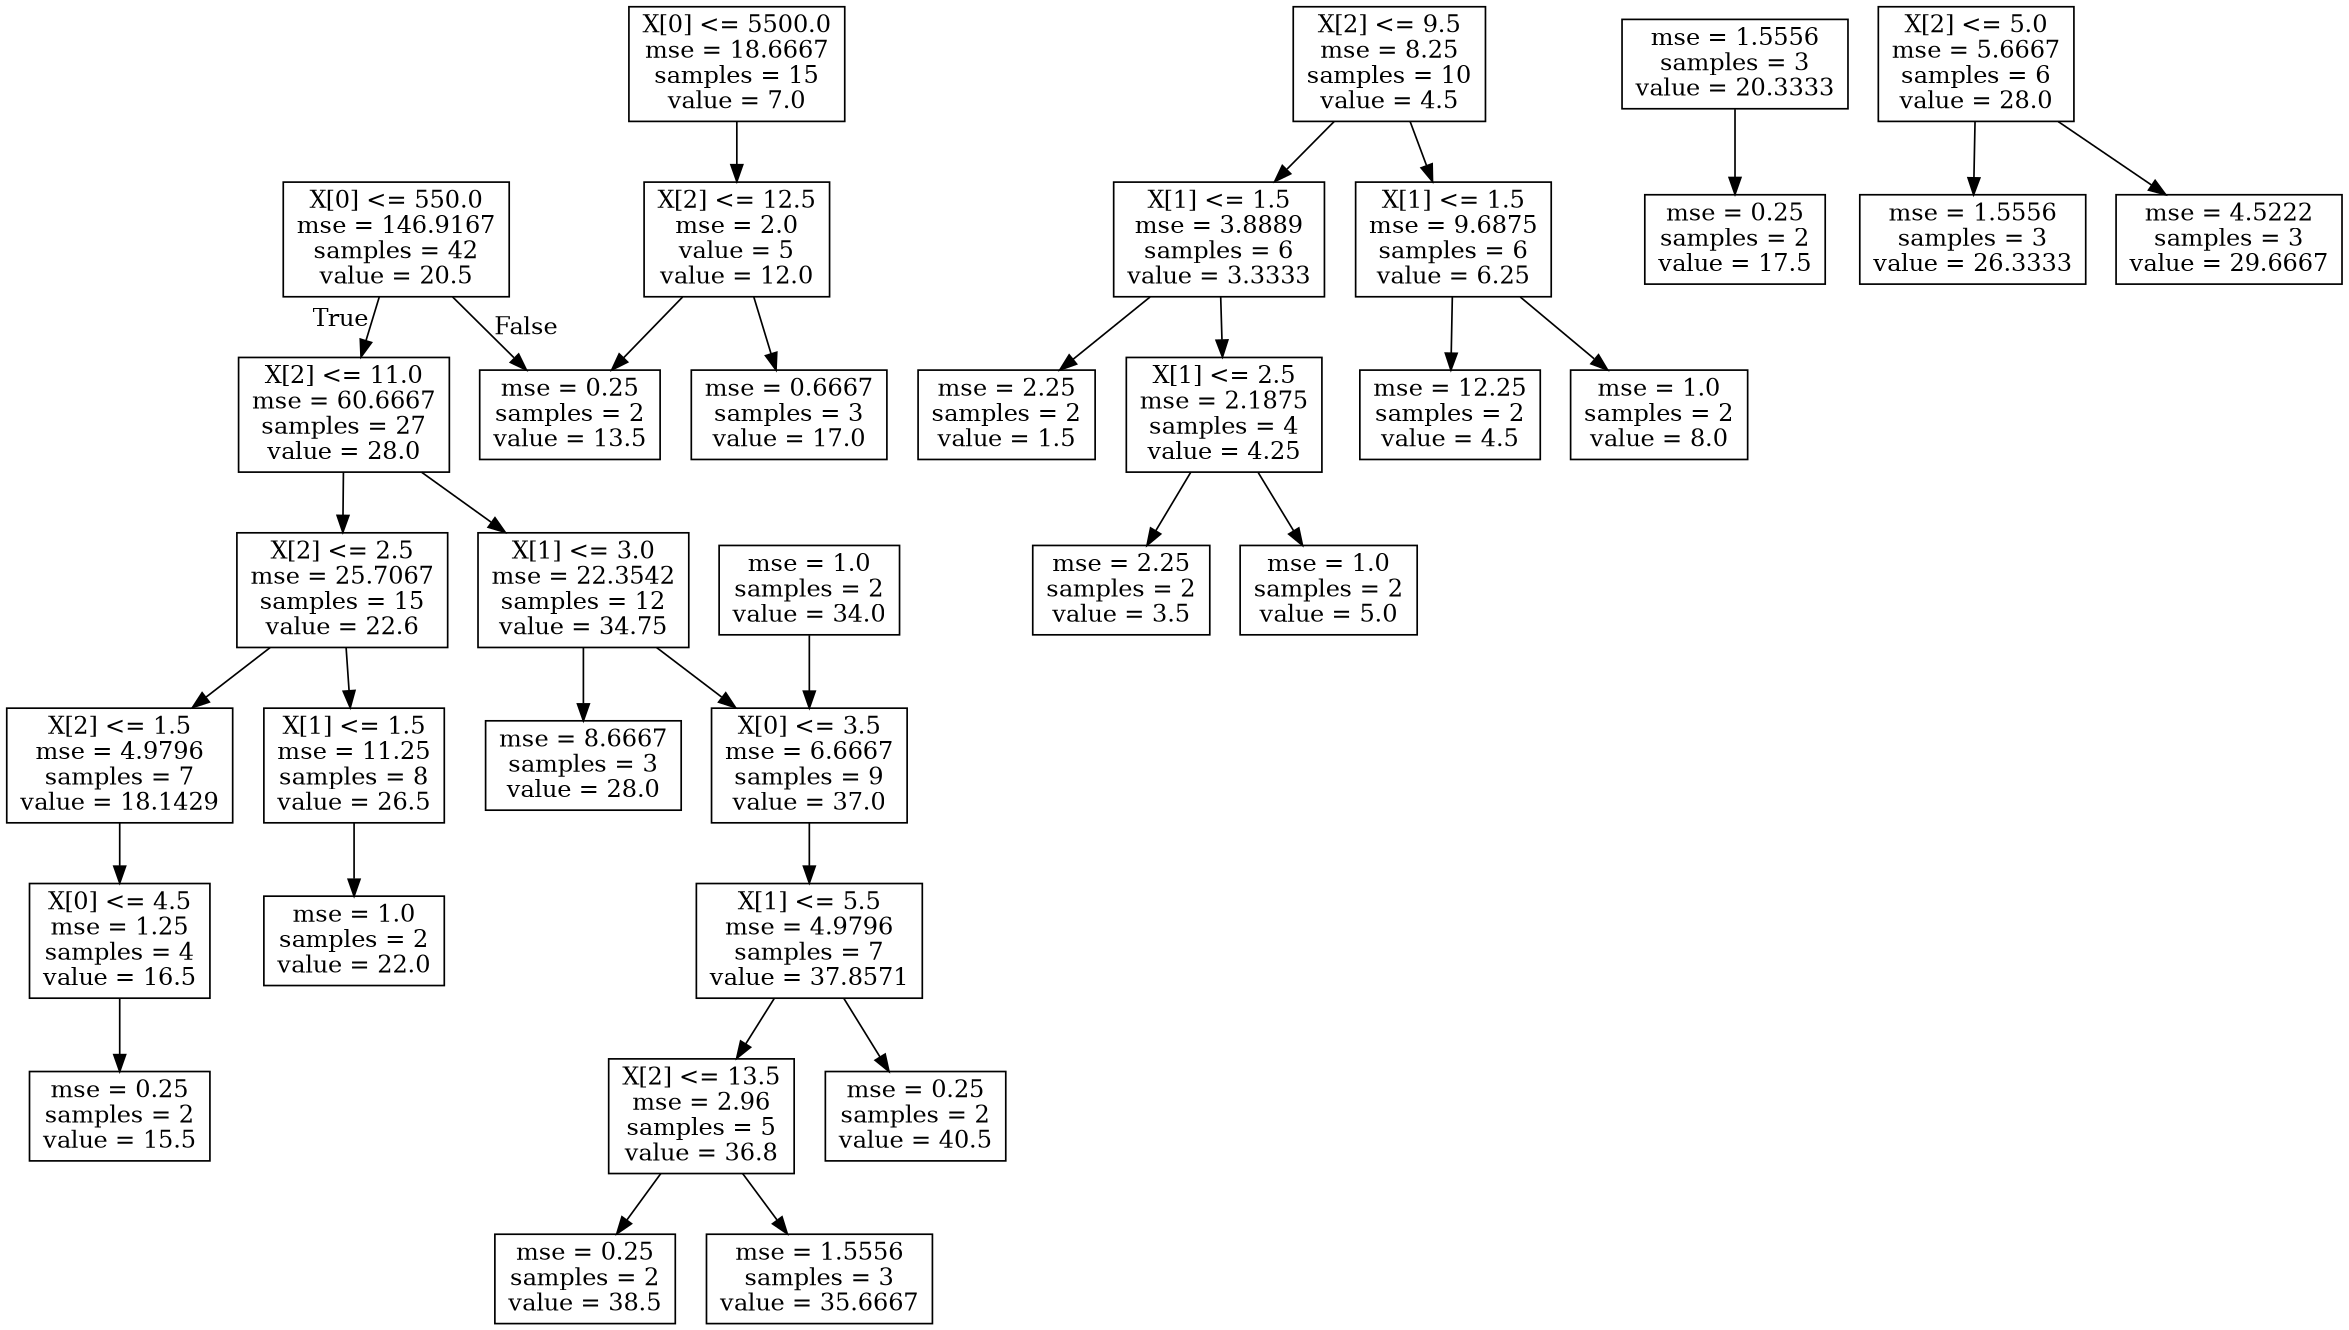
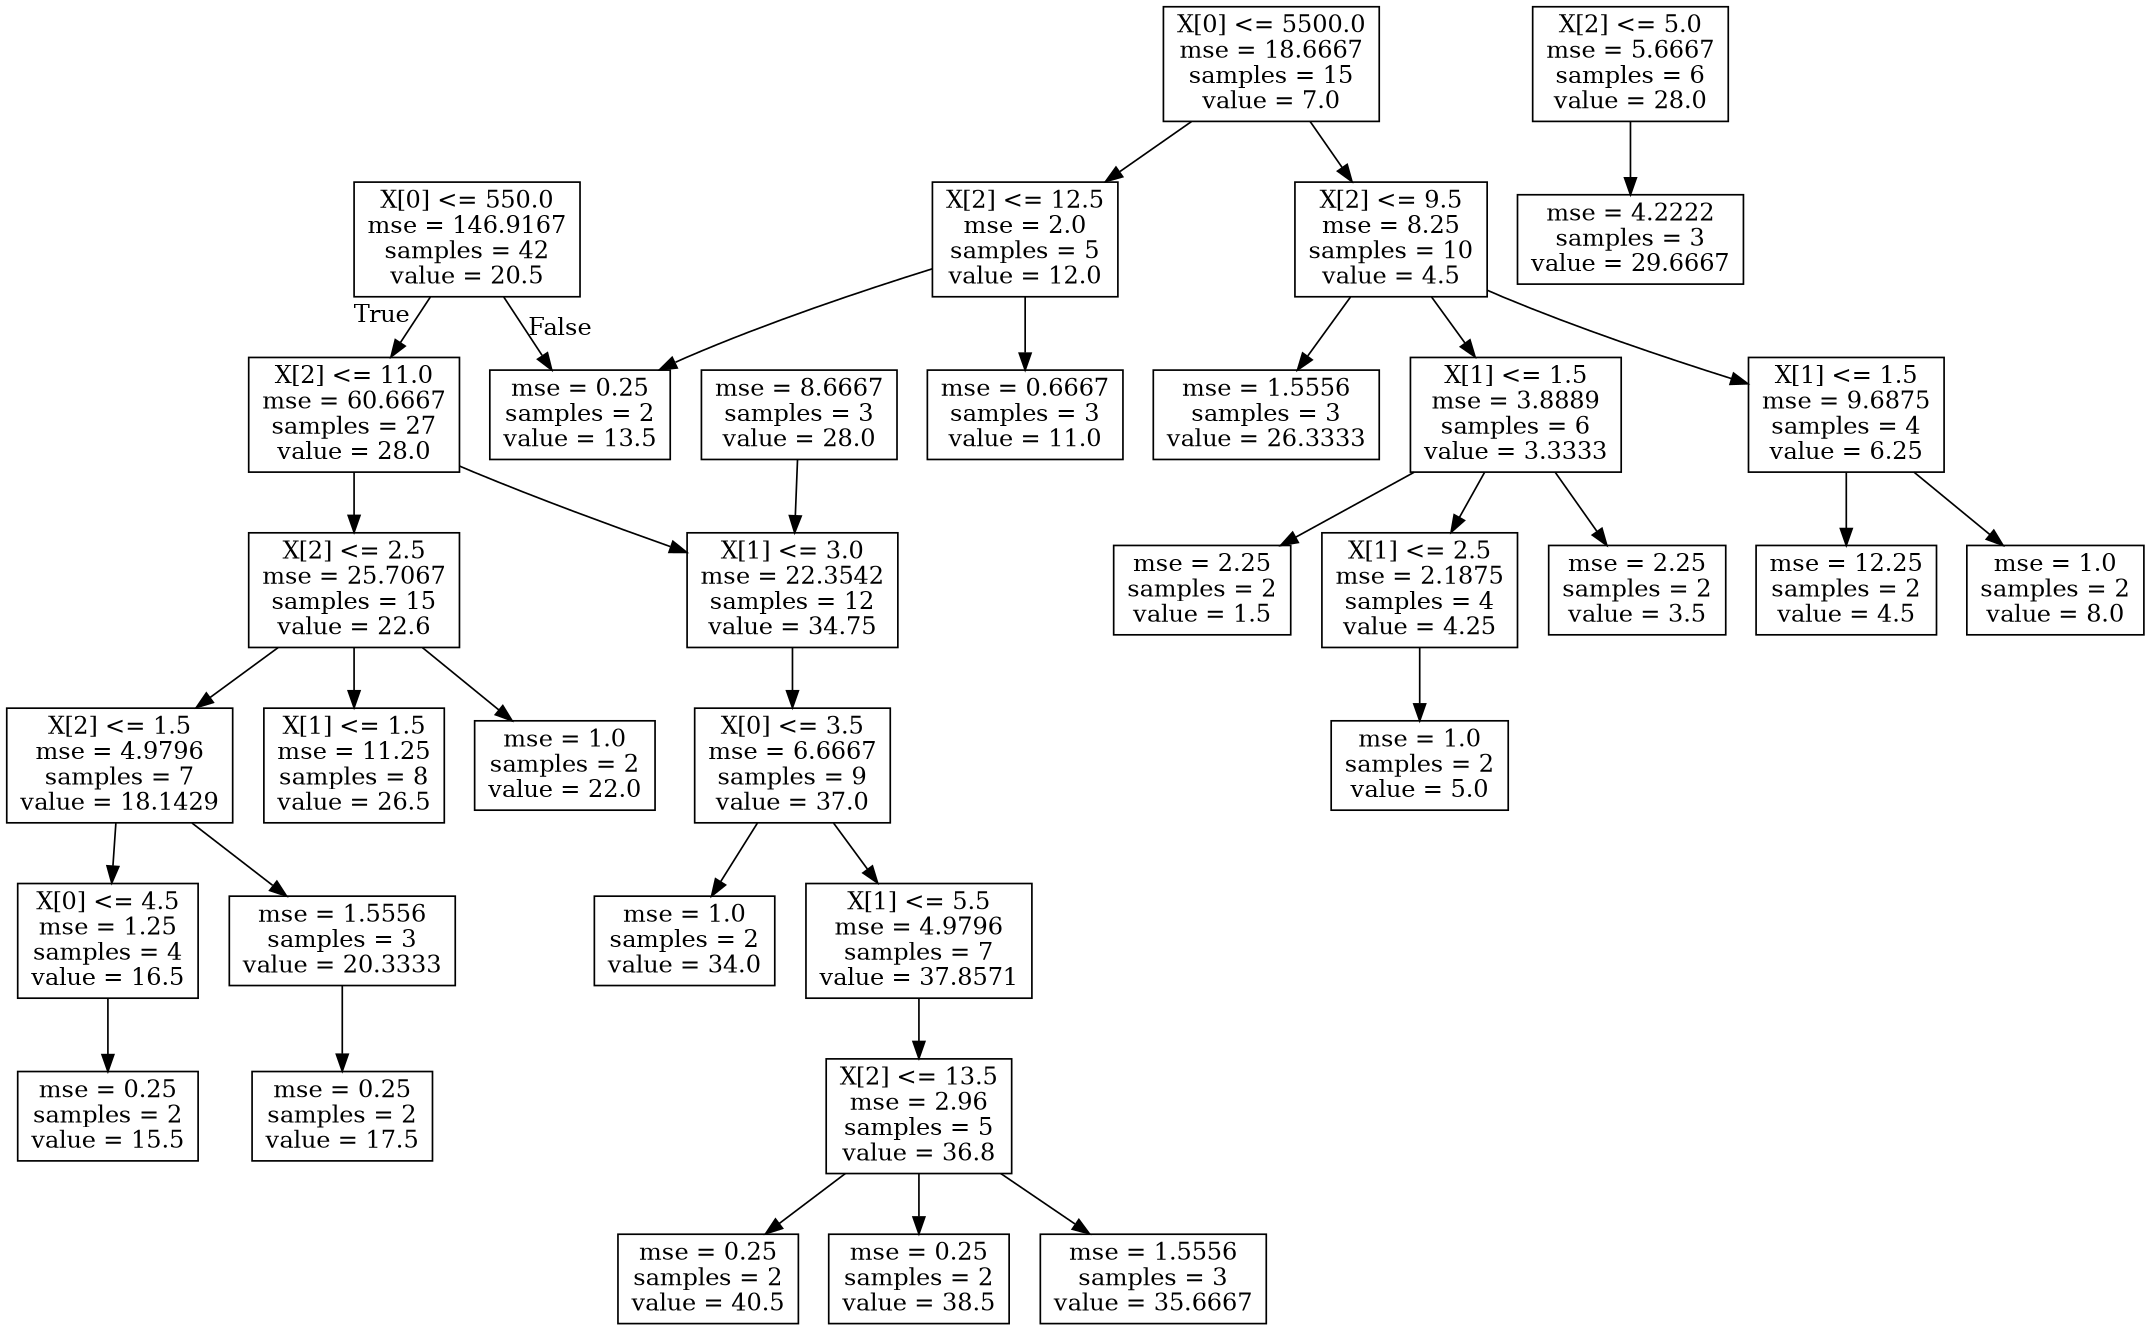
none -> (1326, 145)
(1974, 150) -> (1329, 326)
(737, 239) -> (1025, 239)
(1453, 239) -> (1846, 415)
(2229, 239) -> (1630, 239)
(789, 415) -> (1025, 415)
(1173, 502) -> (1576, 502)
(809, 663) -> (739, 852)
(583, 676) -> (796, 488)
(354, 851) -> (461, 679)
none -> (232, 854)
(862, 1028) -> (812, 1199)
